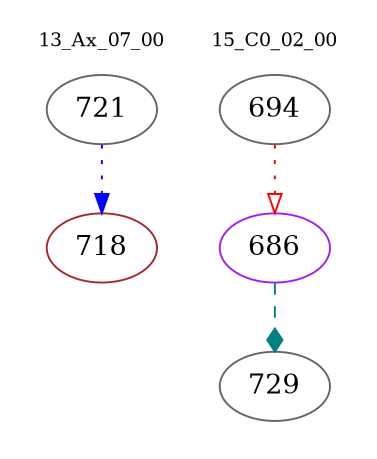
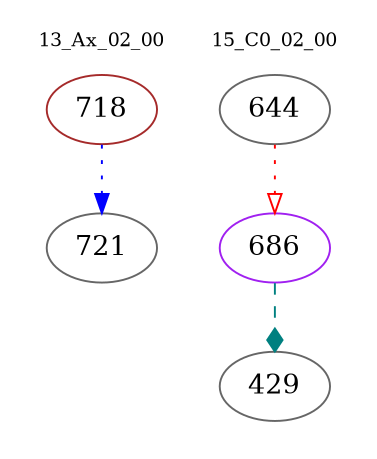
(102, 41) -> (102, 41)
(275, 110) -> (275, 110)
(102, 169) -> (102, 169)
(275, 386) -> (275, 386)
